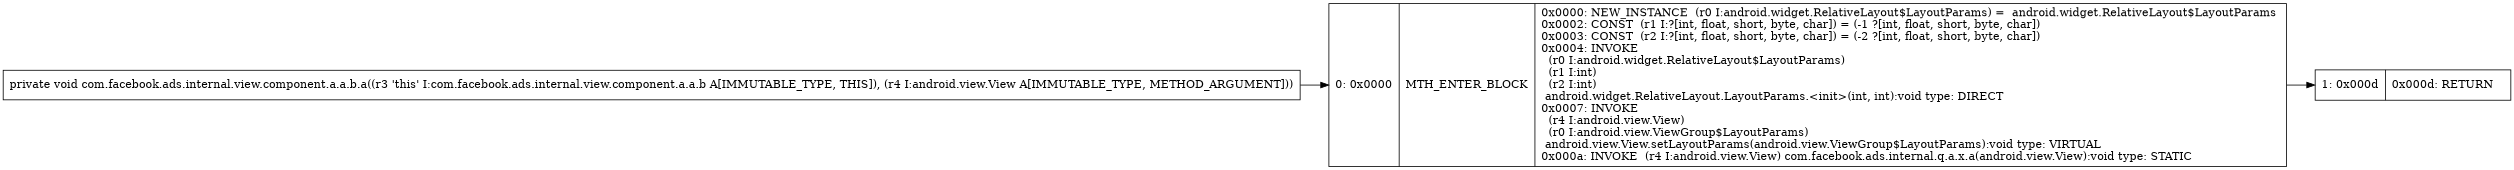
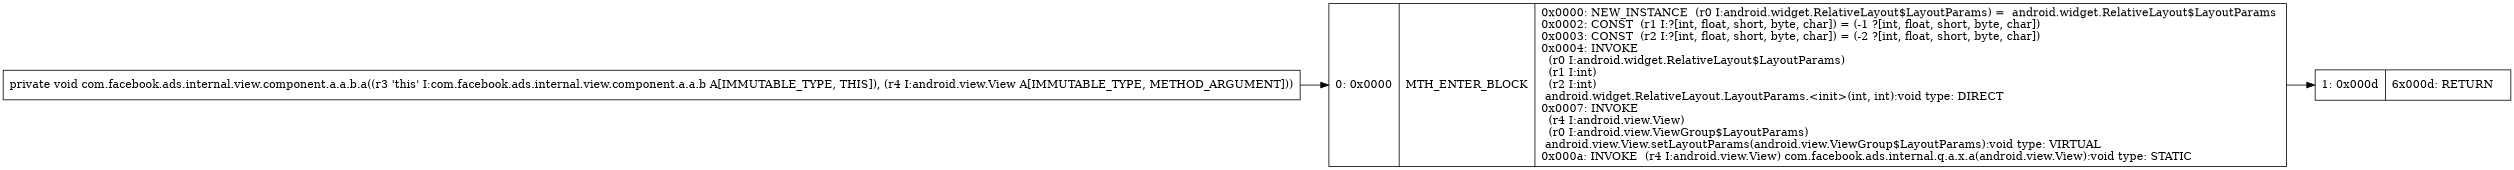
(2448, 85) -> (2448, 85)
